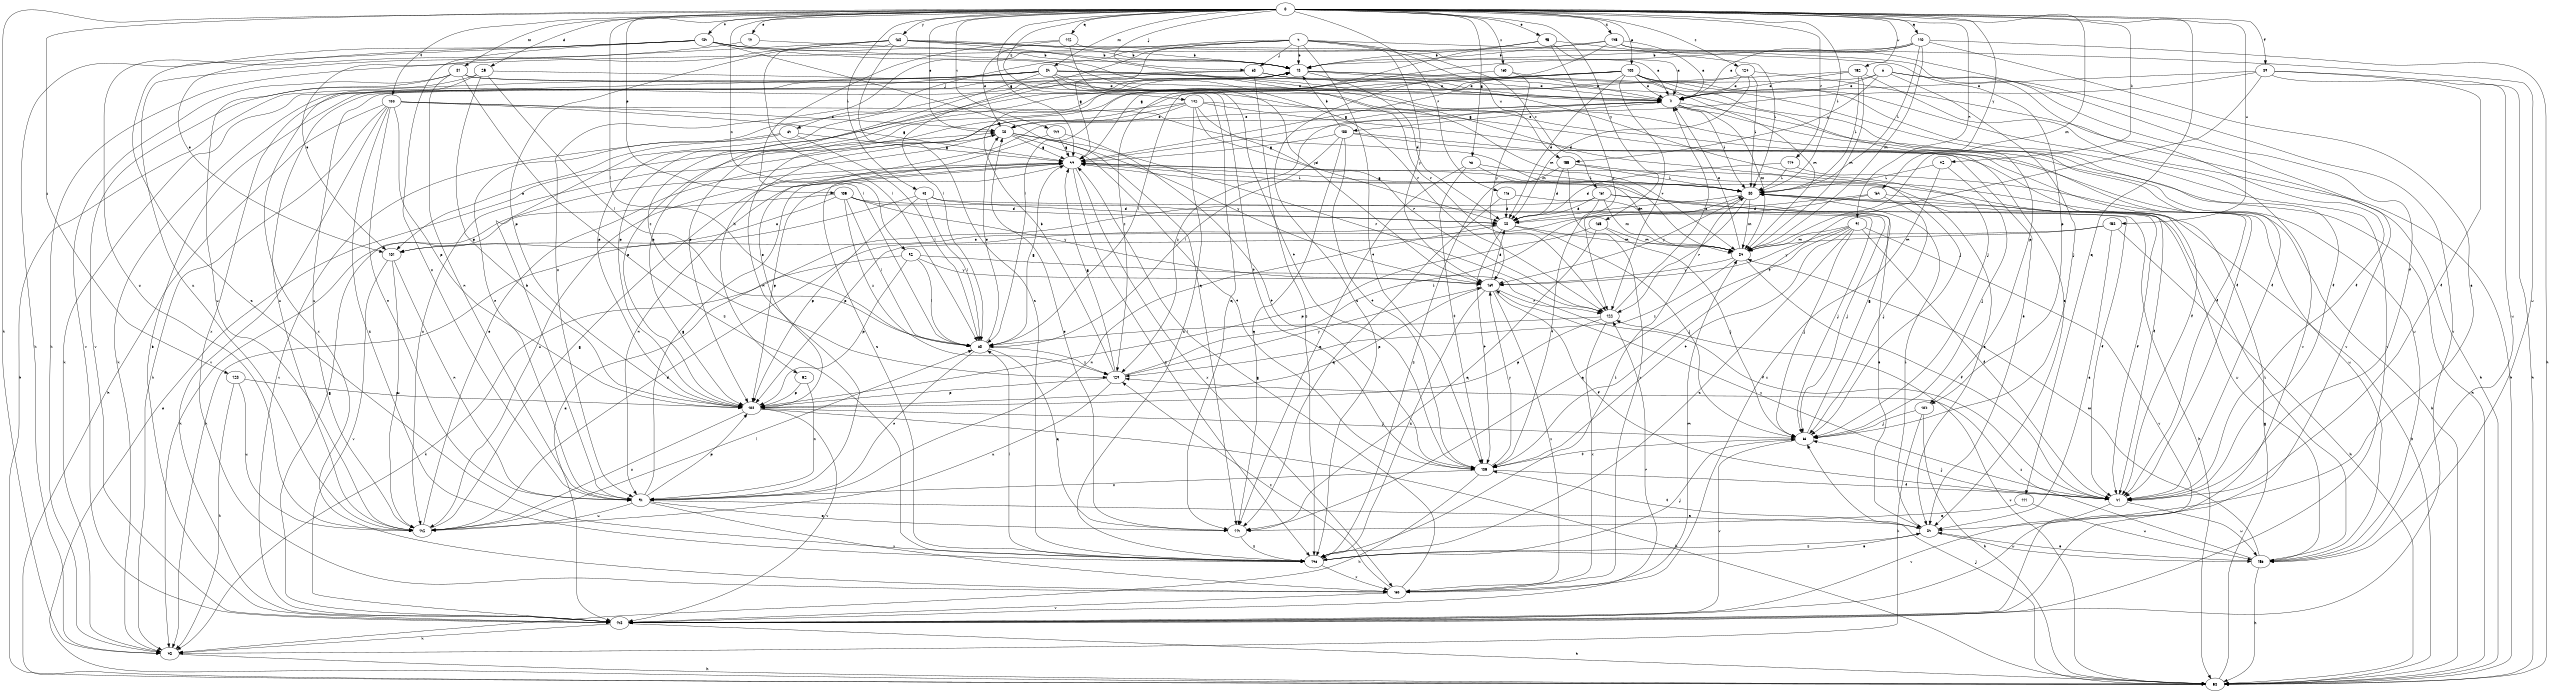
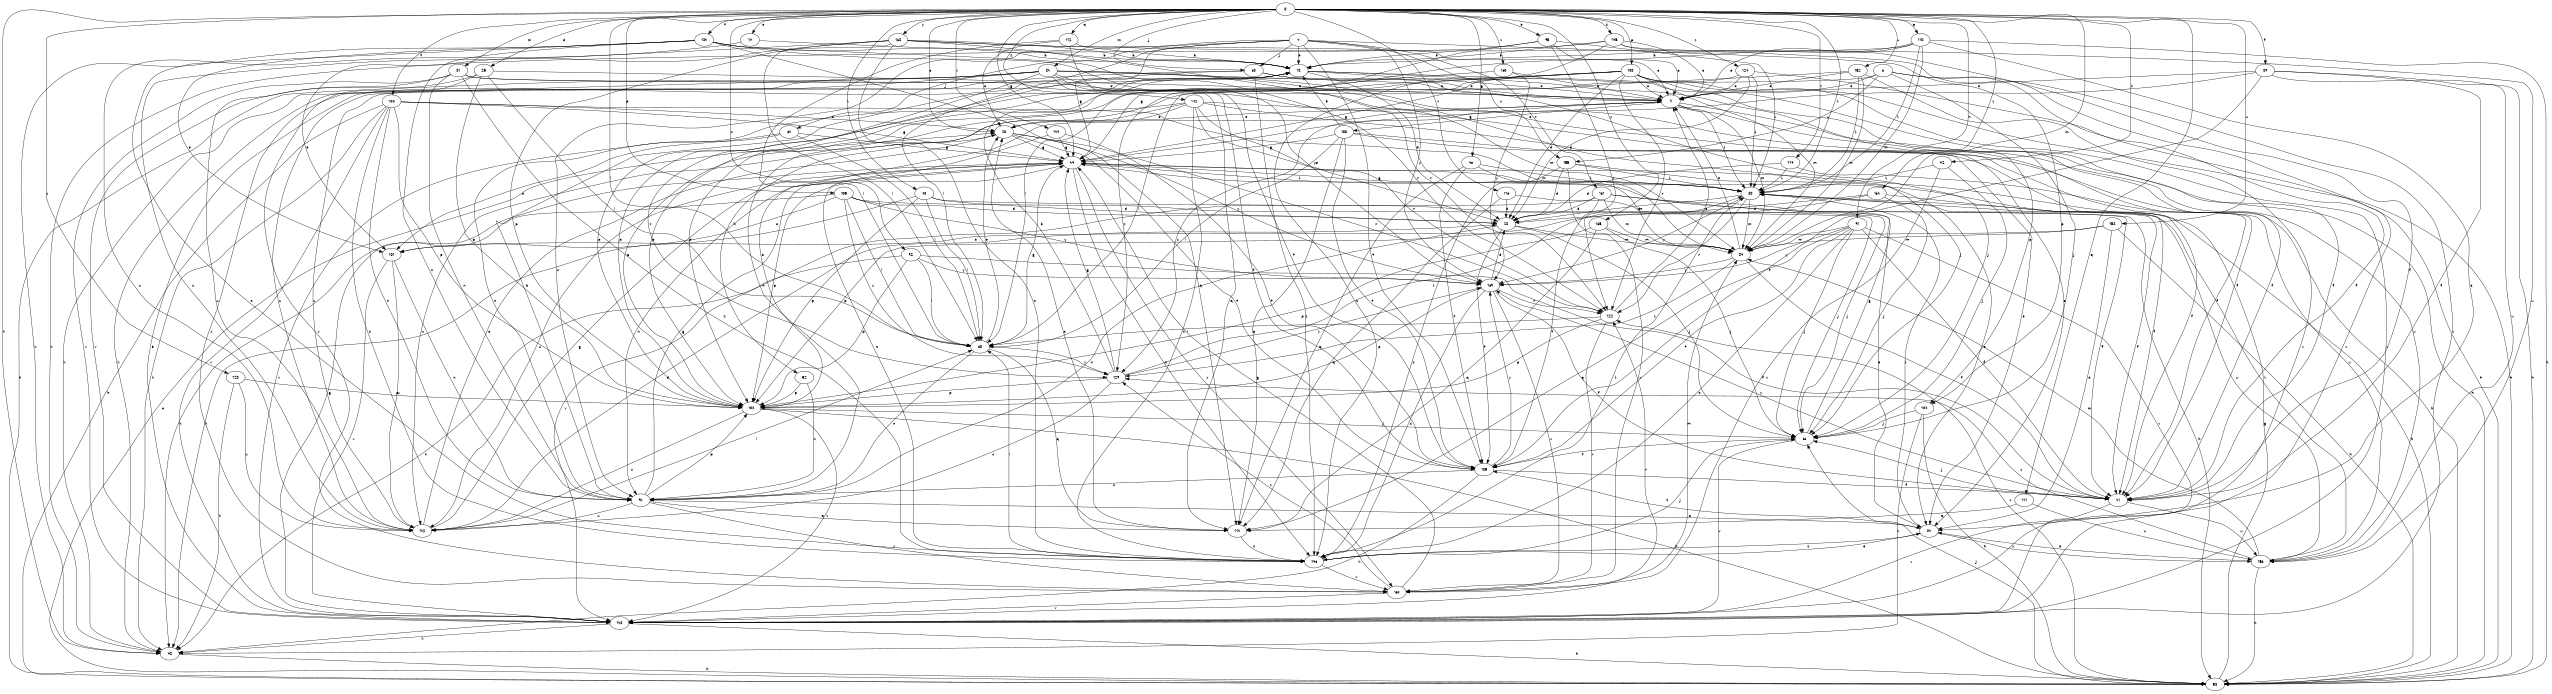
(566, 408) -> (566, 408)
